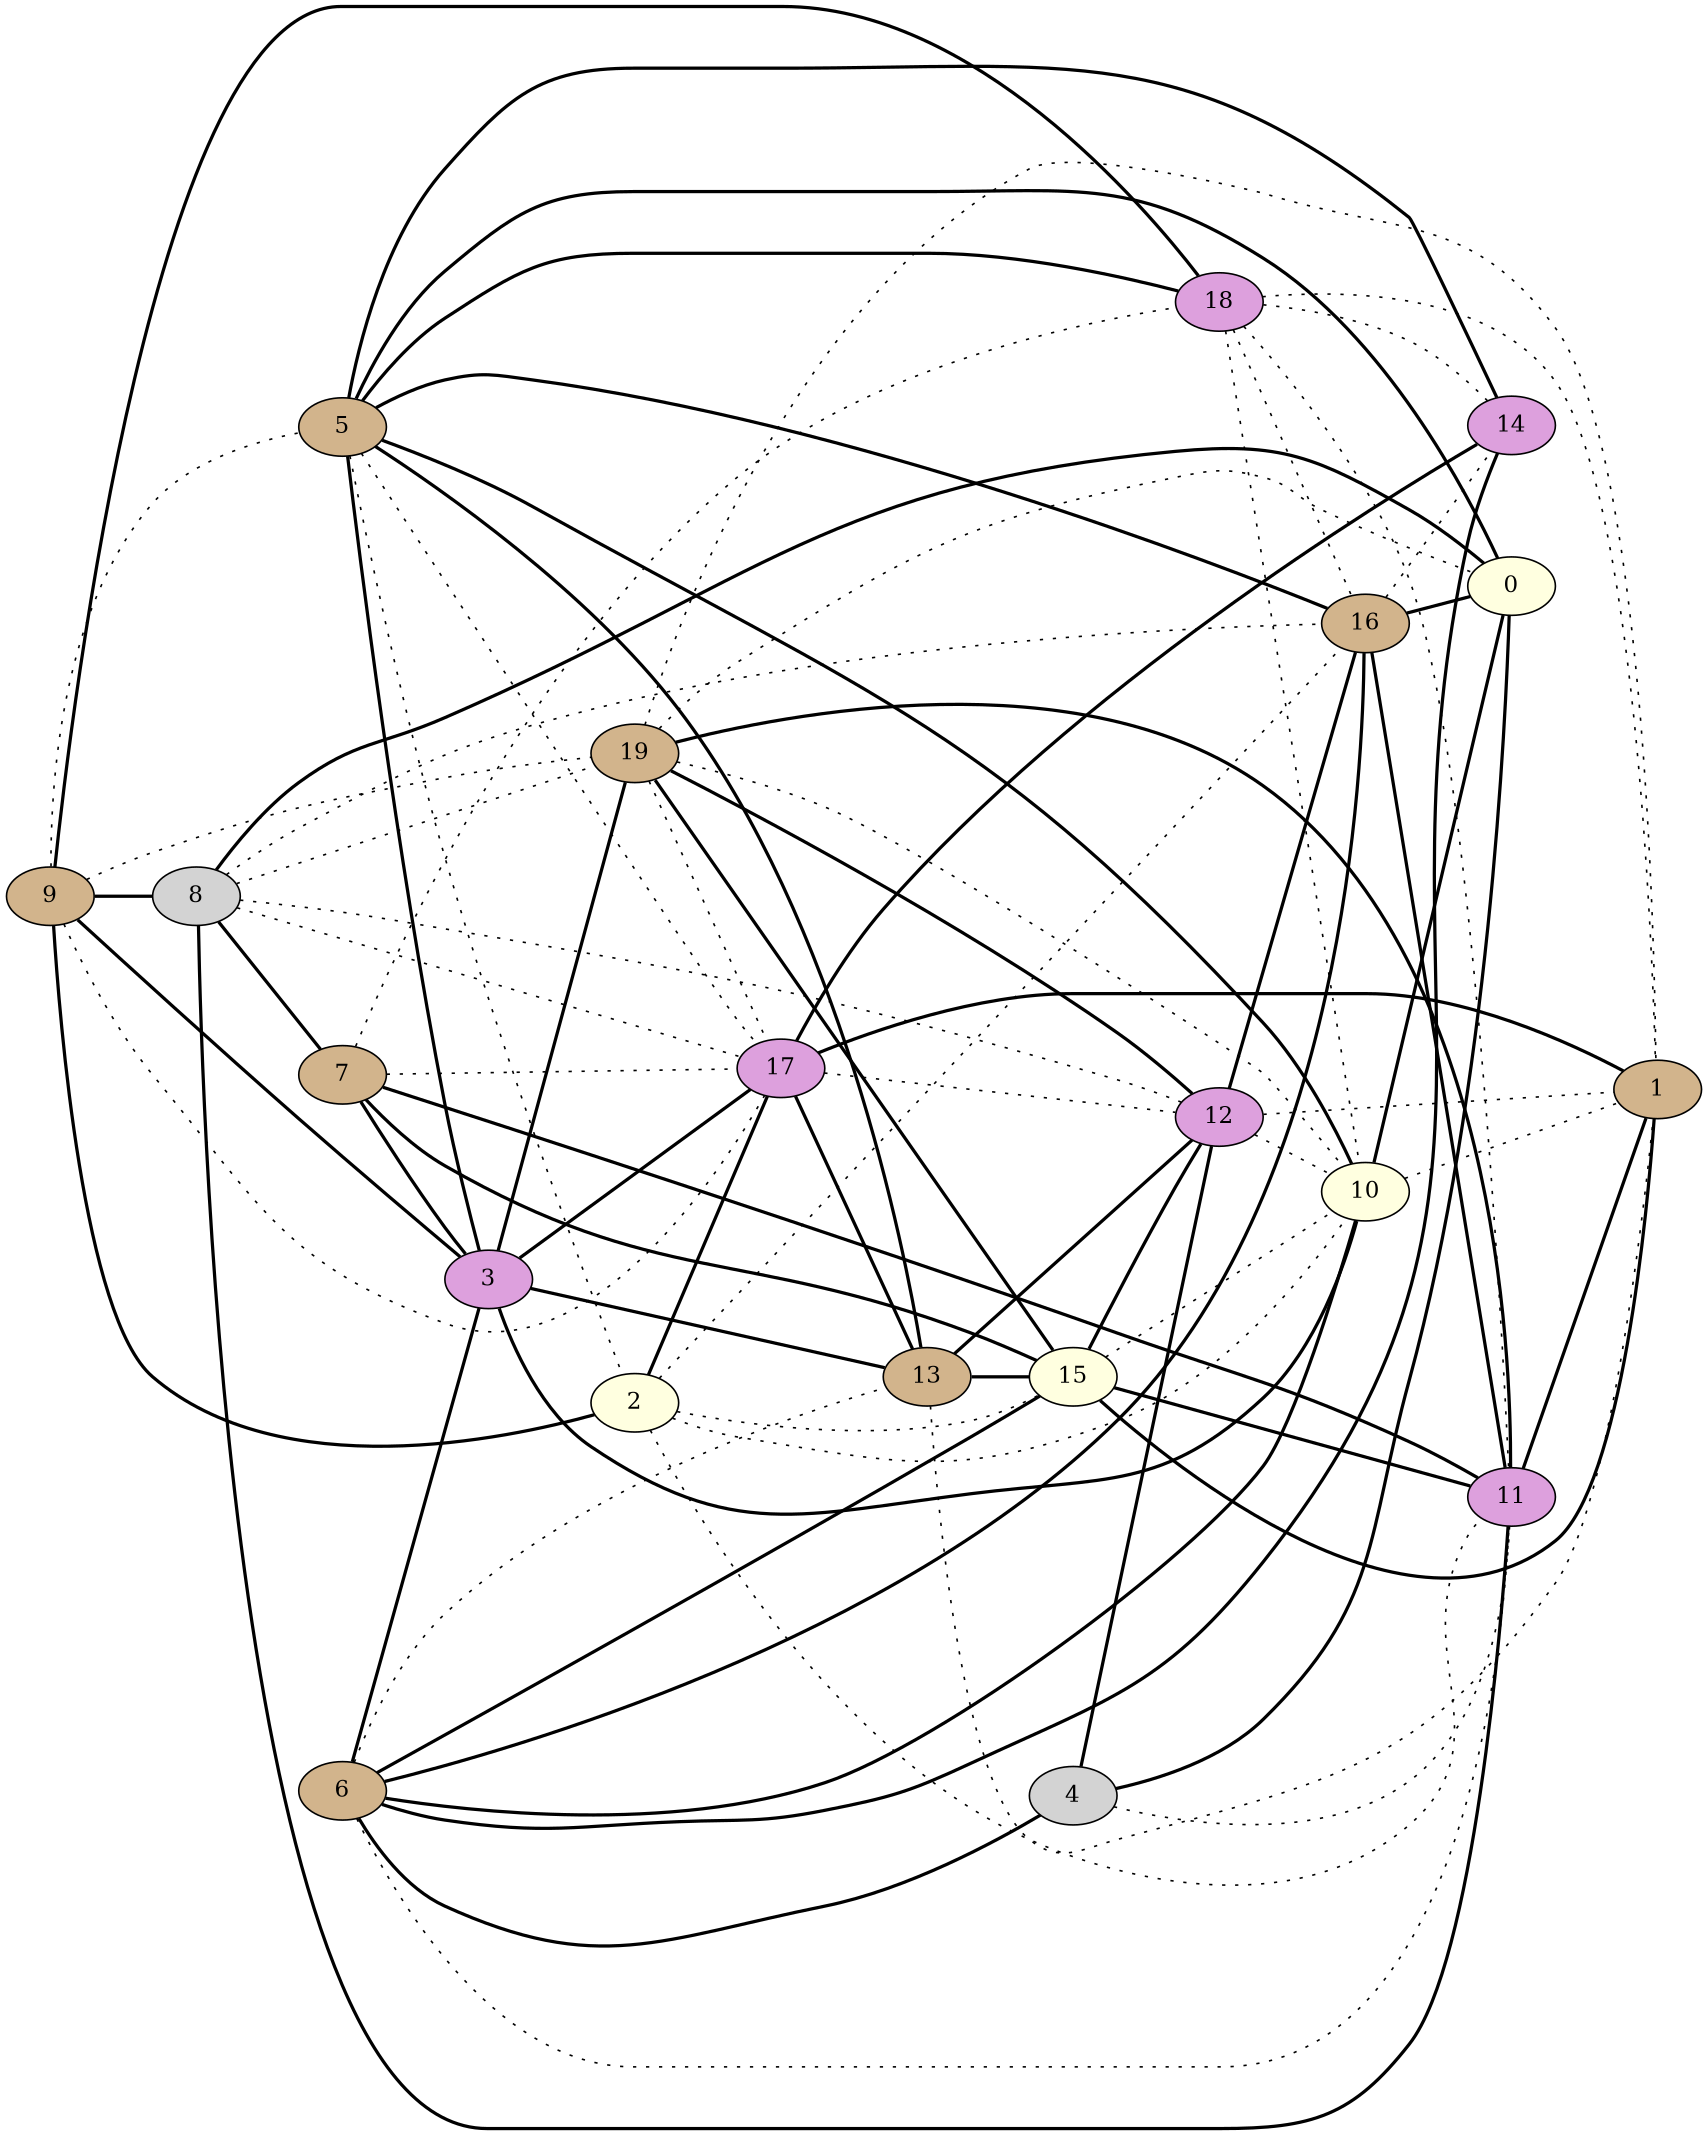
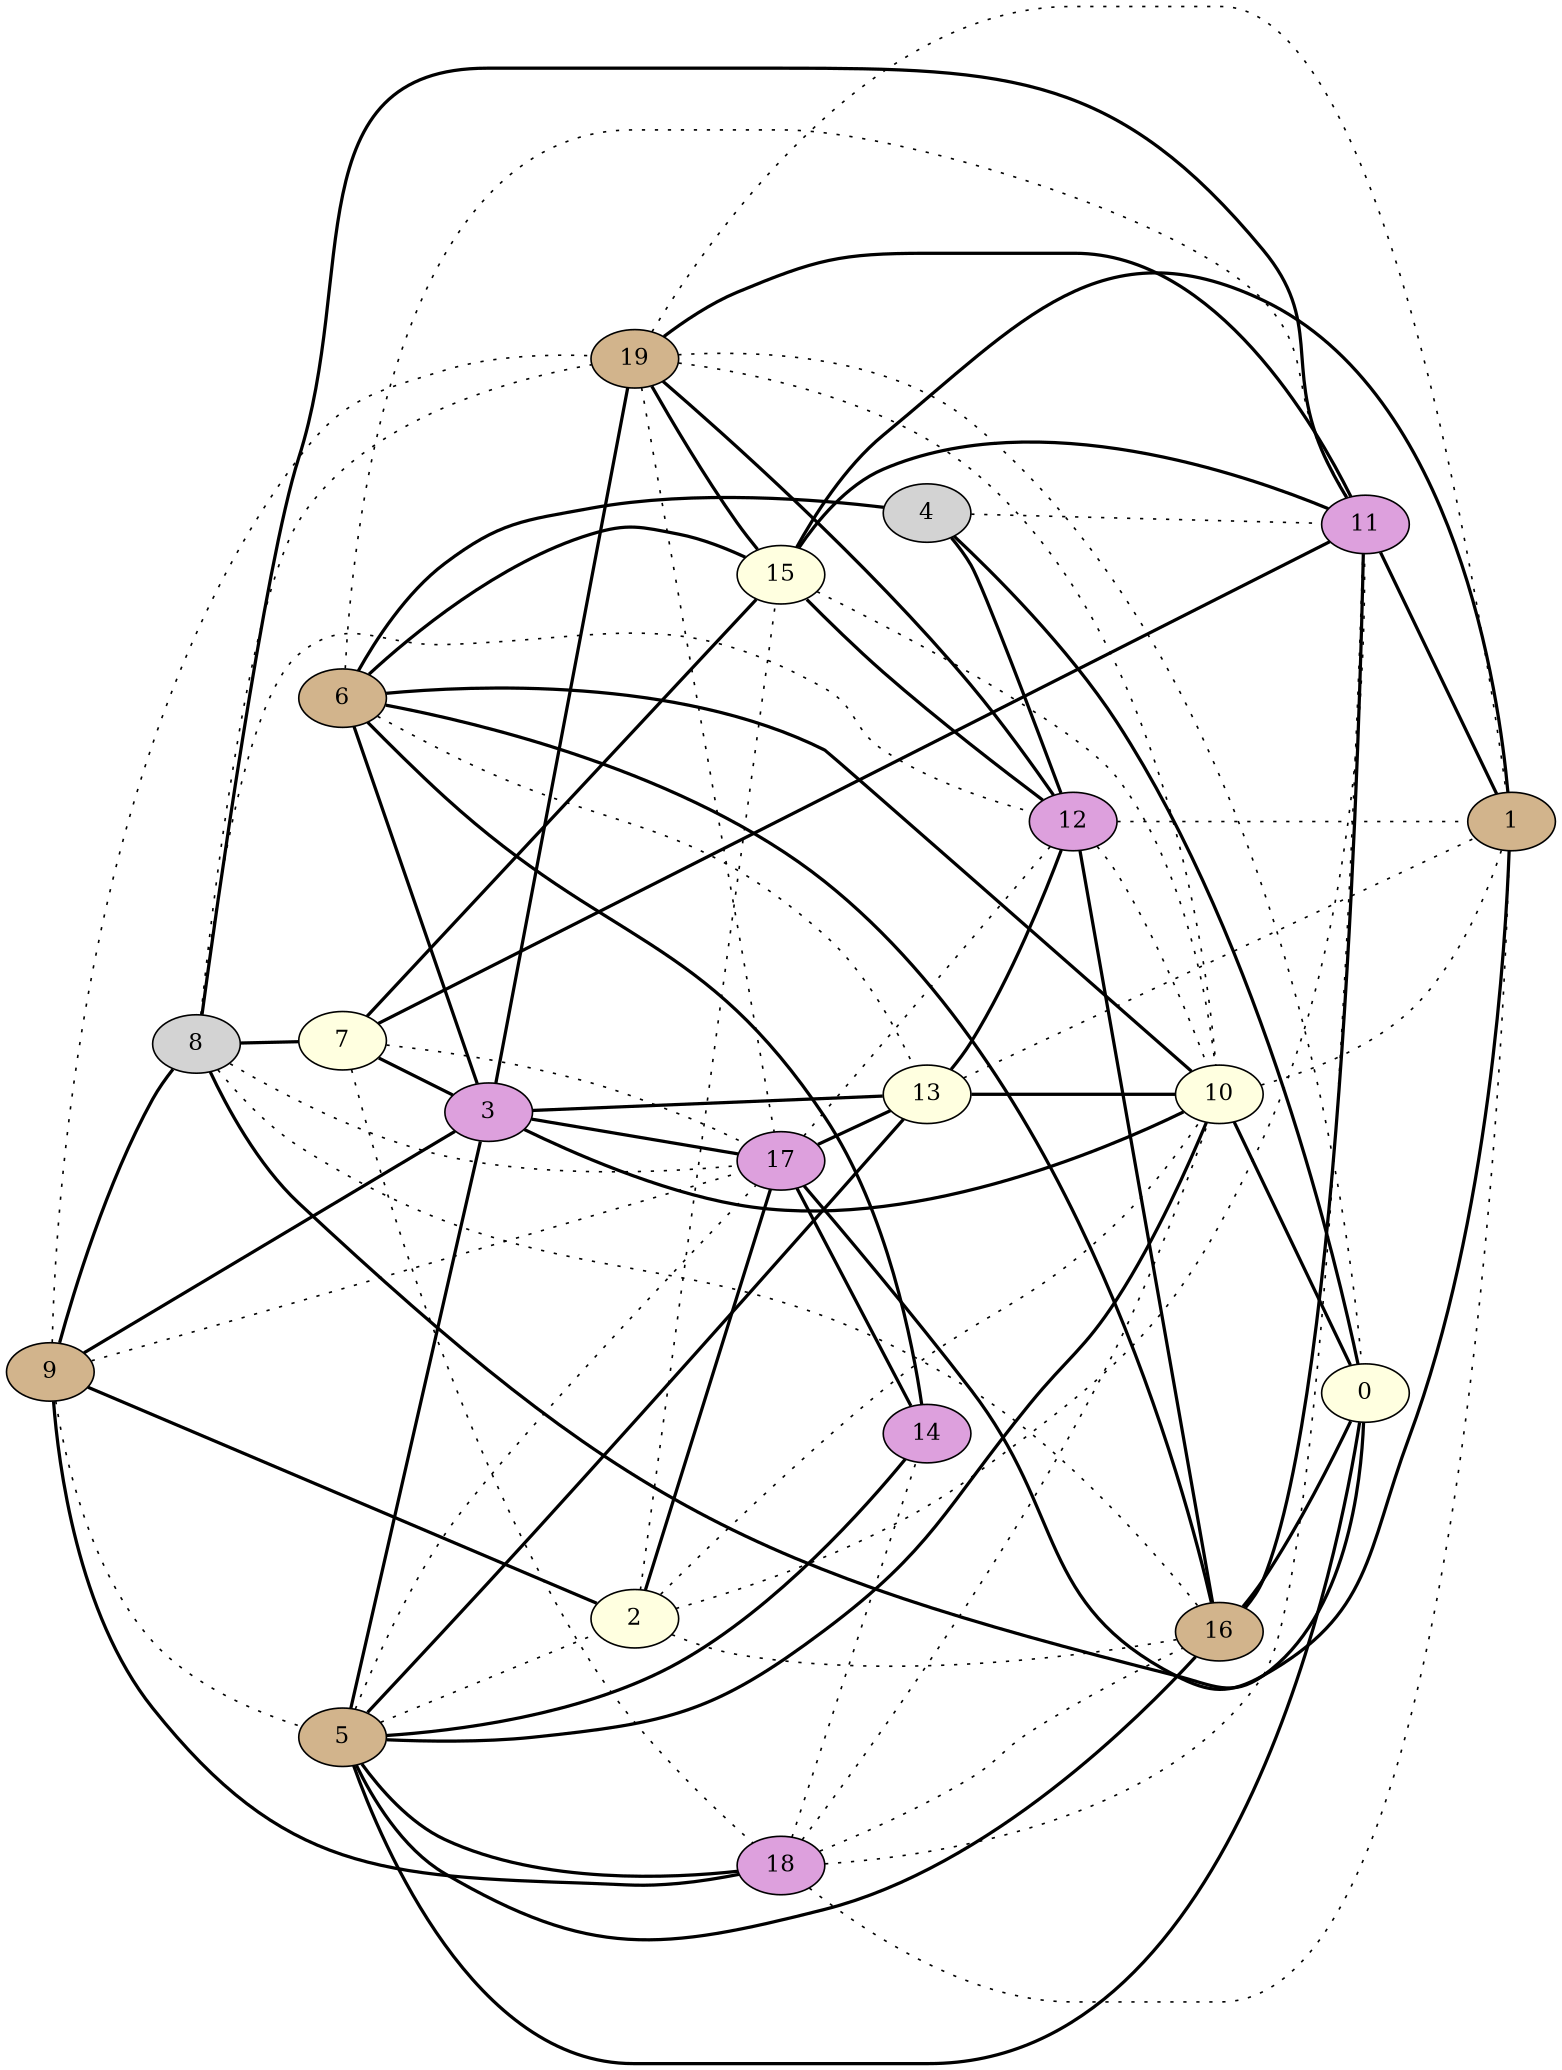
(1444, 517) -> none
(343, 1075) -> (343, 1041)
(927, 1377) -> (927, 1094)
(1000, 1377) -> (1073, 1094)
